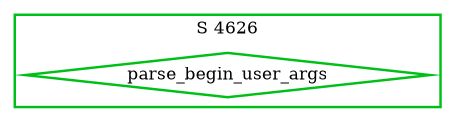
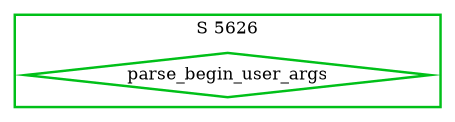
(228, 29) -> (228, 29)
